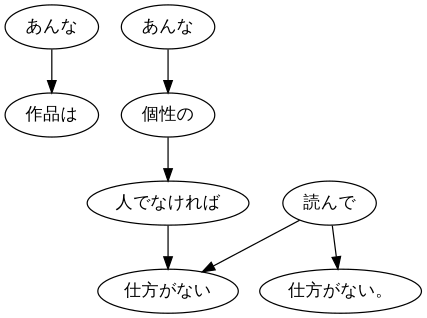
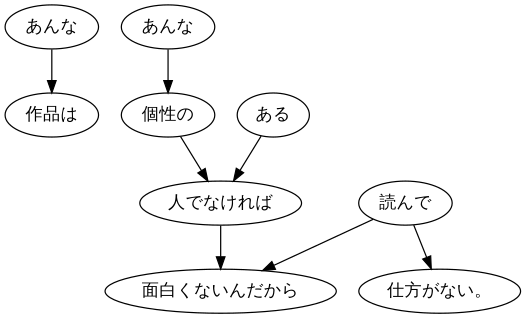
none -> (273, 115)
(168, 291) -> (221, 291)
